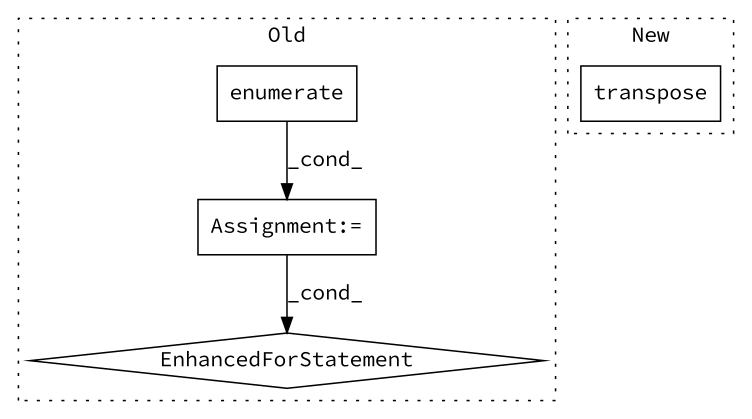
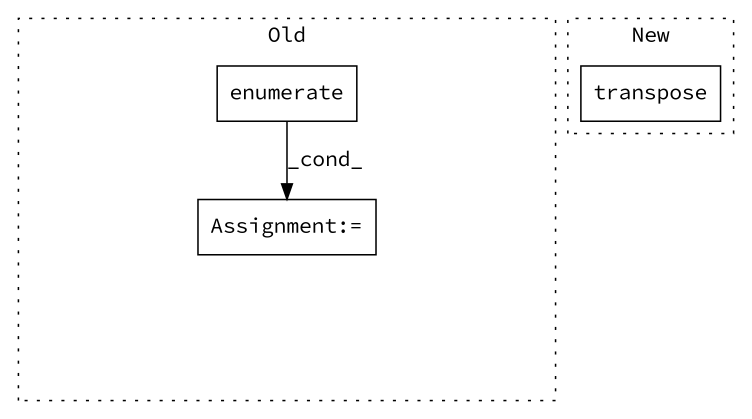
(287, 361) -> none
